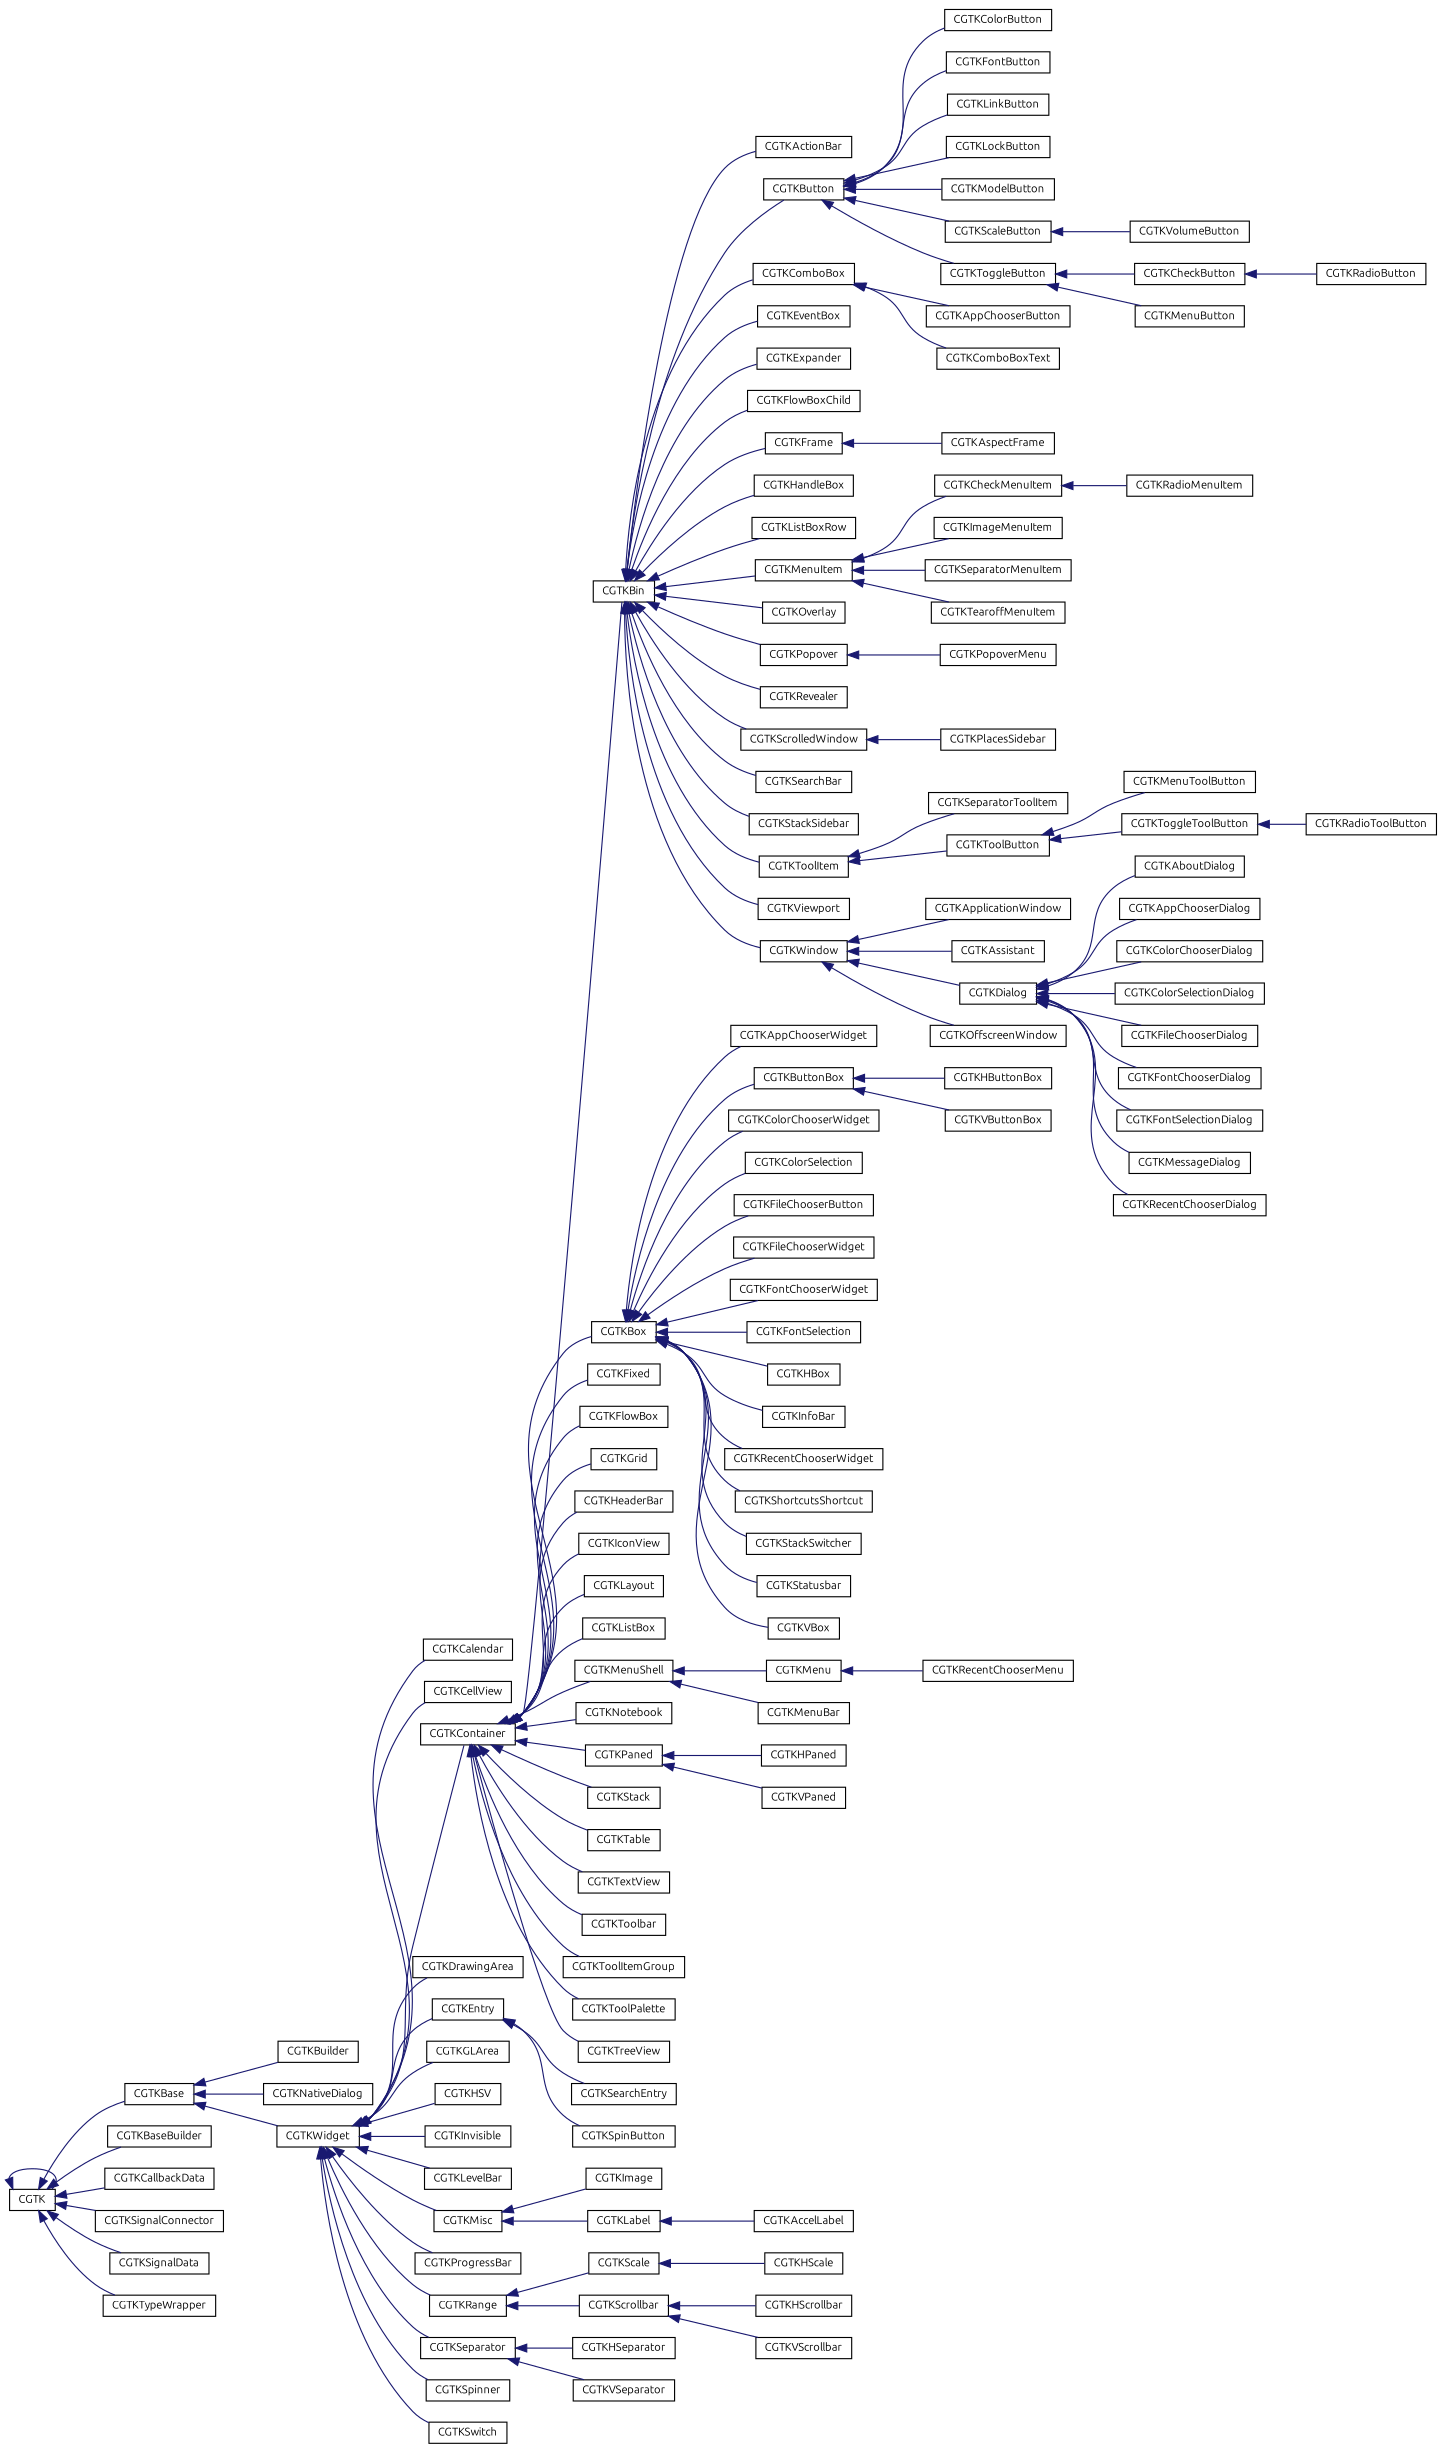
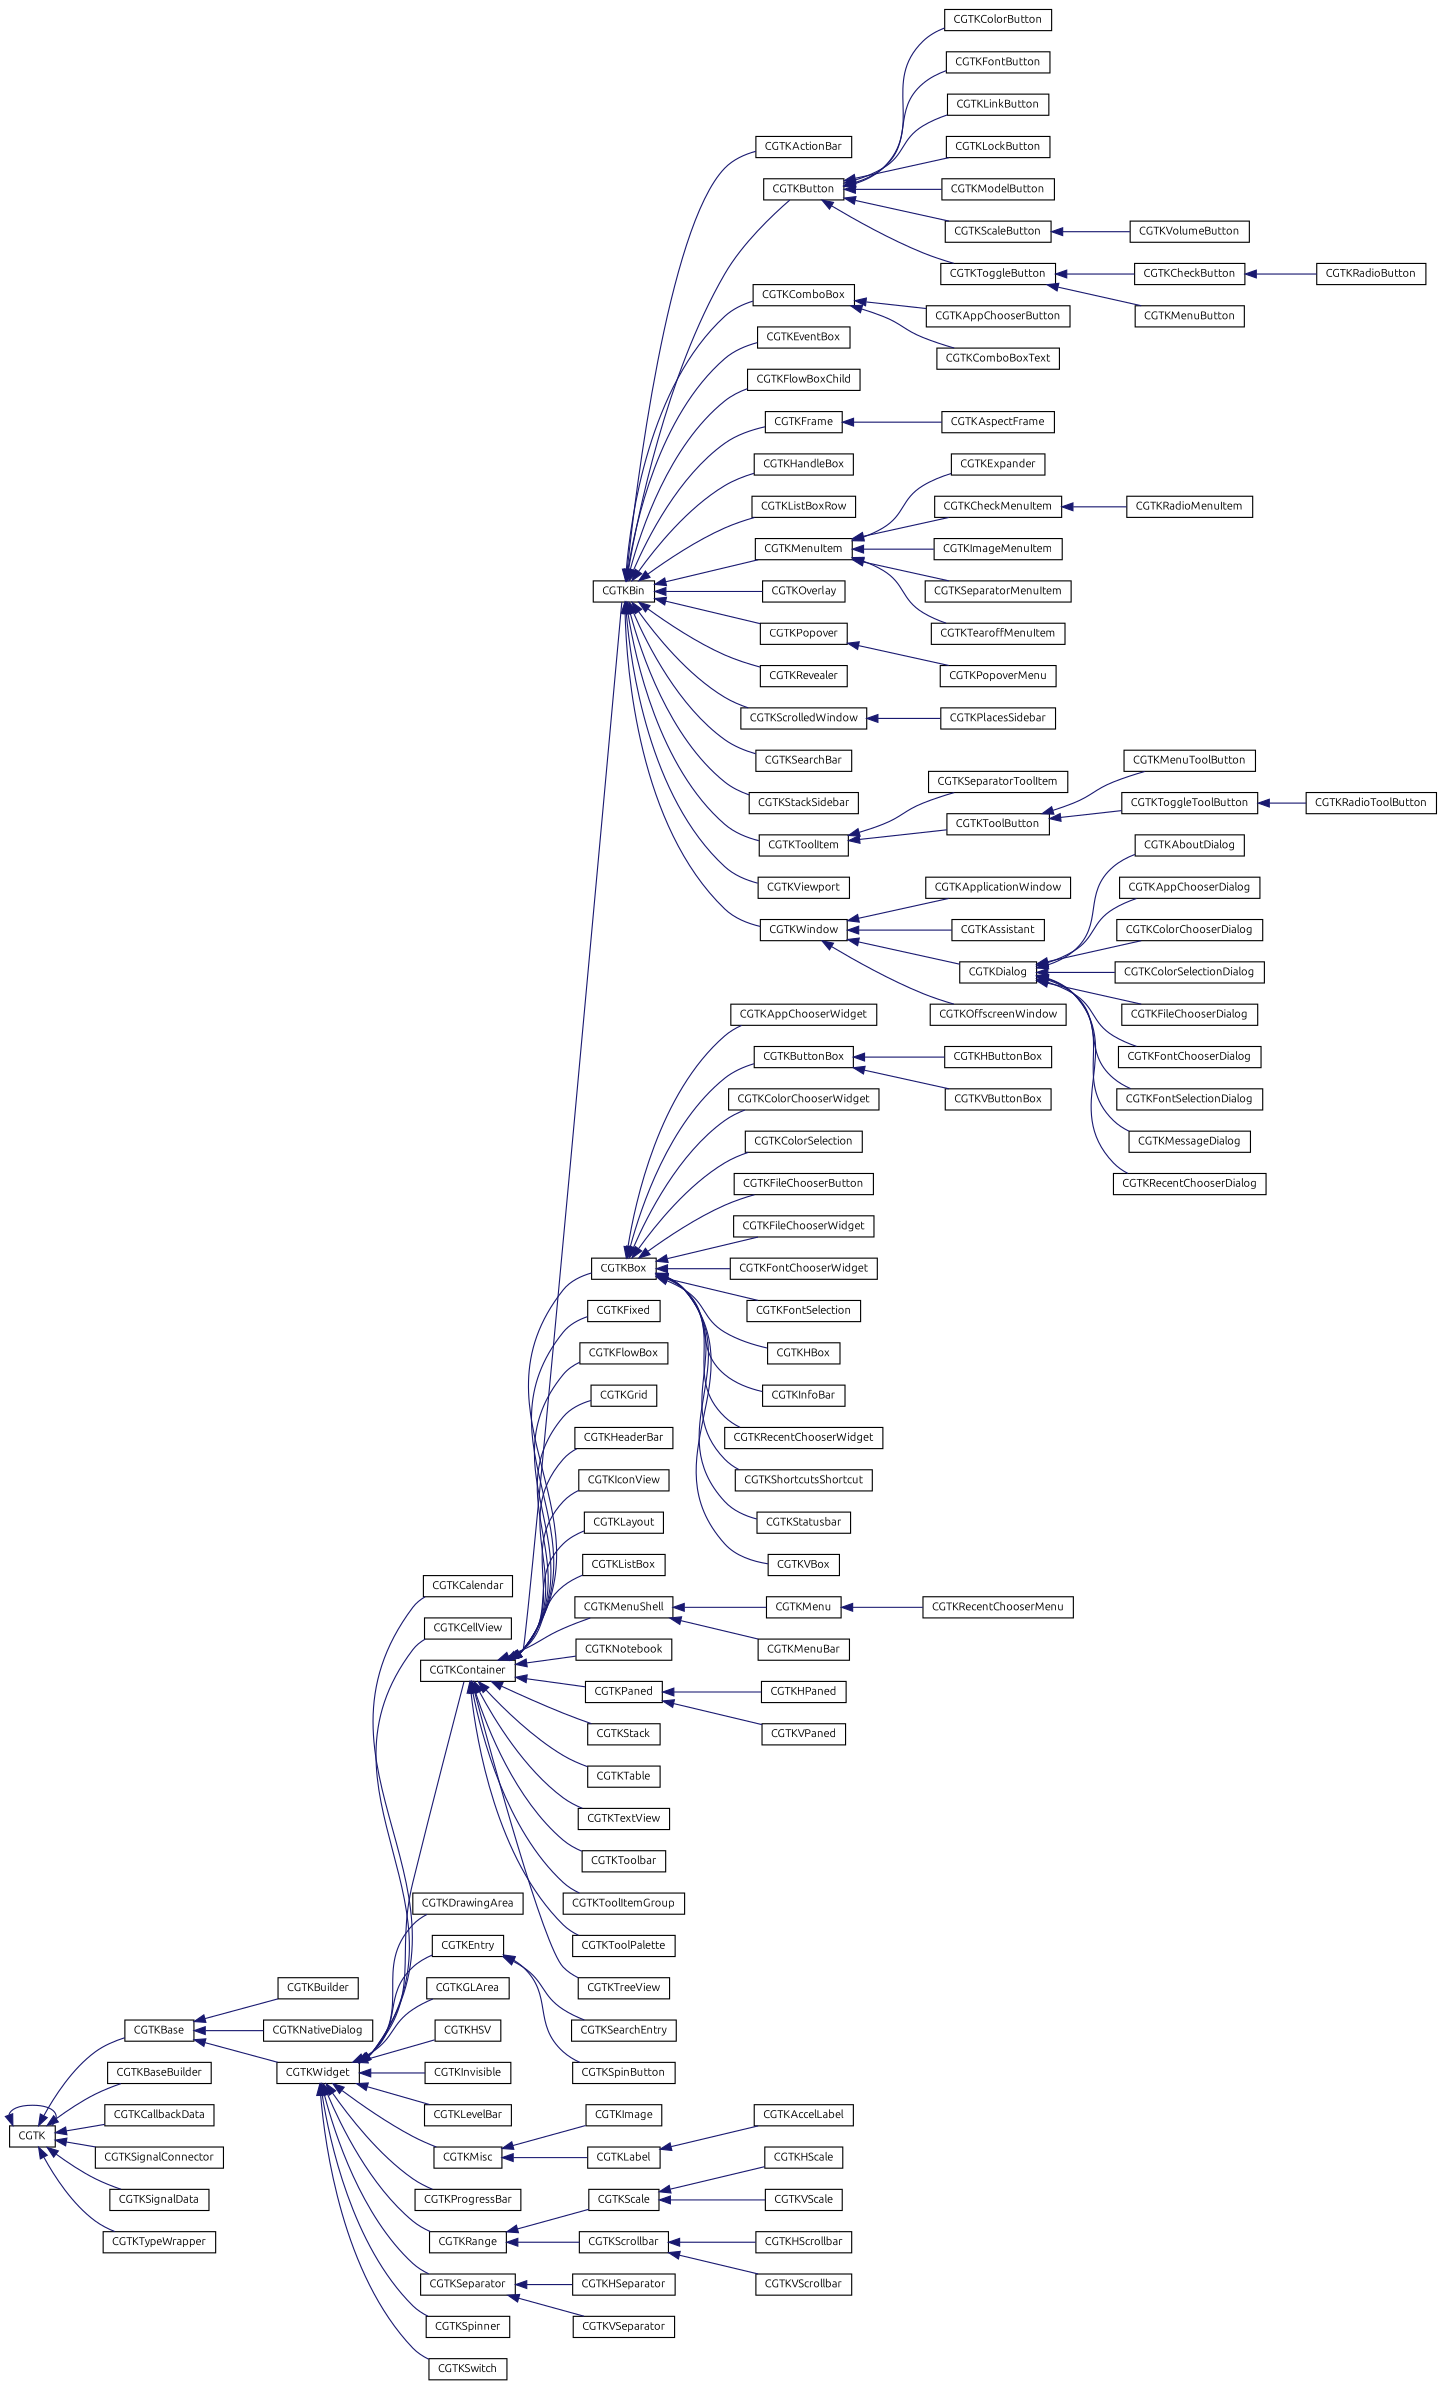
(670, 451) -> (905, 503)
(804, 1544) -> none
none -> (804, 2200)
